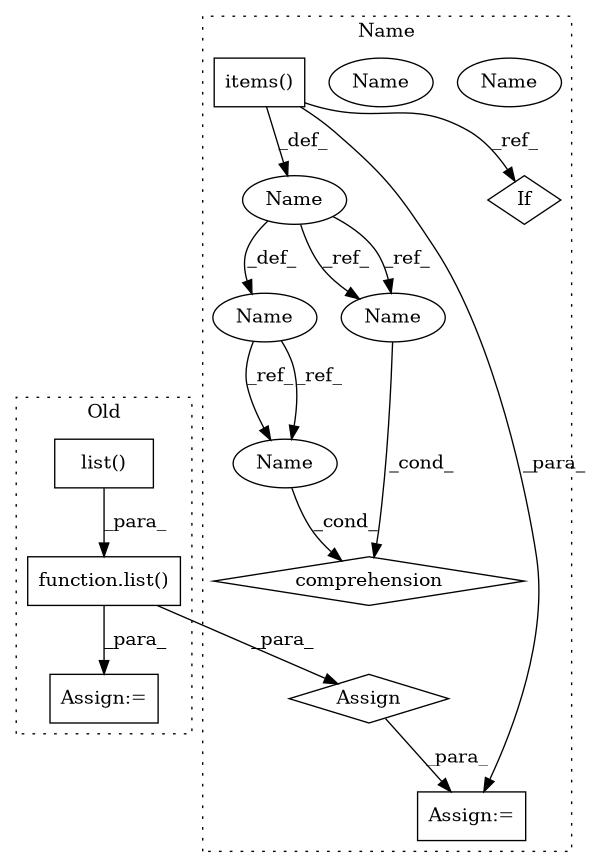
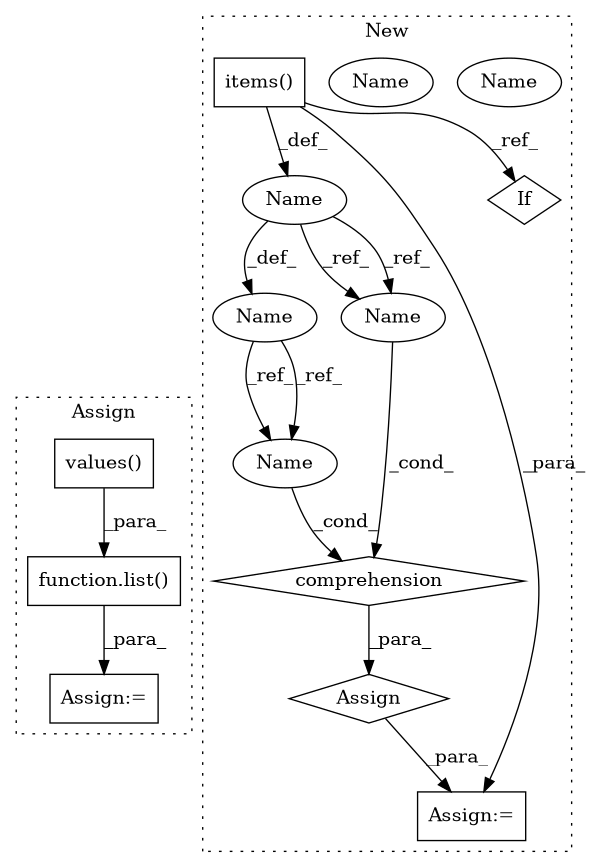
(387, 32) -> (387, 32)
(104, 413) -> (104, 413)
(104, 464) -> (104, 464)
(241, 642) -> (369, 633)
